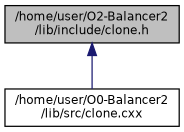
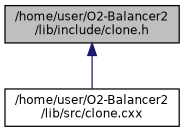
(92, 108) -> (92, 108)
